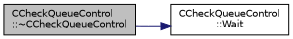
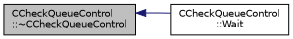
(148, 26) -> (158, 13)
